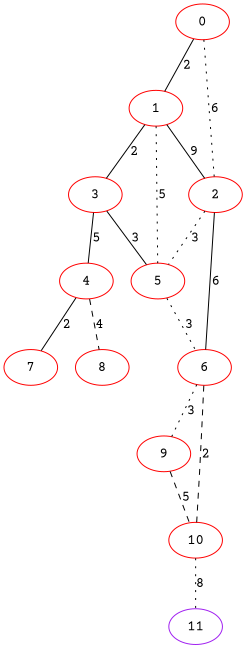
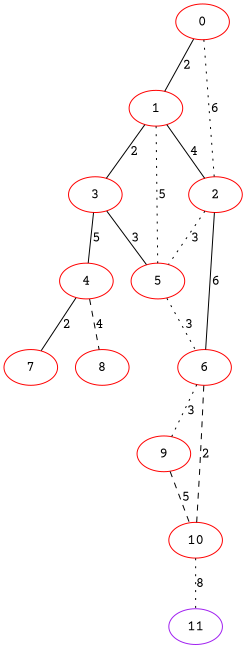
(194, 151) -> (194, 151)
